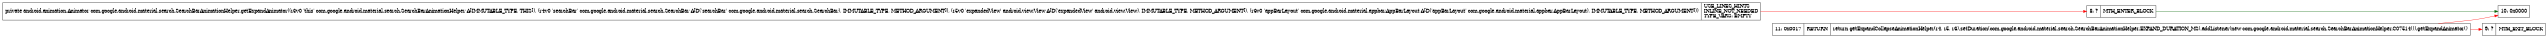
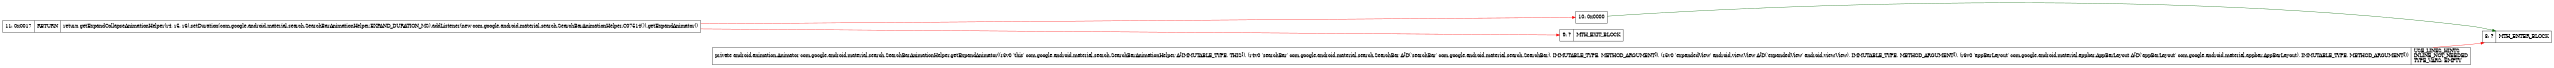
(2325, 11) -> (2050, 3)
